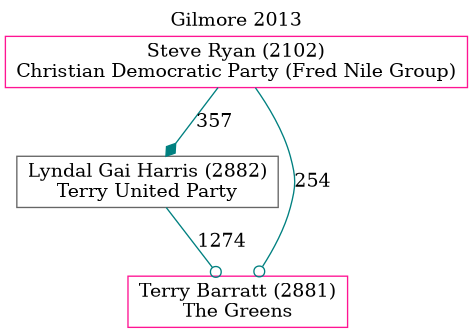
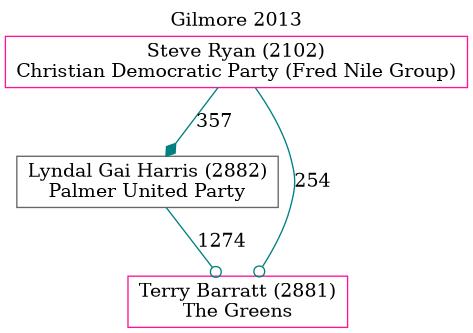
(148, 182) -> (148, 182)
